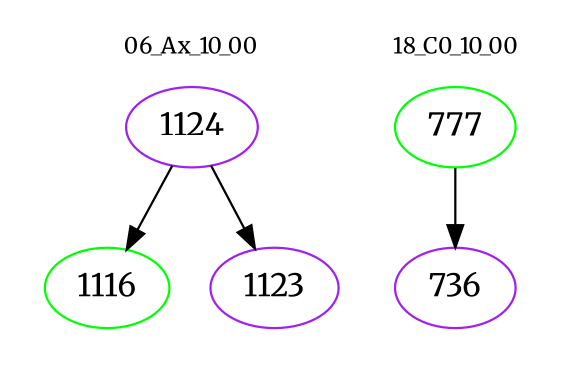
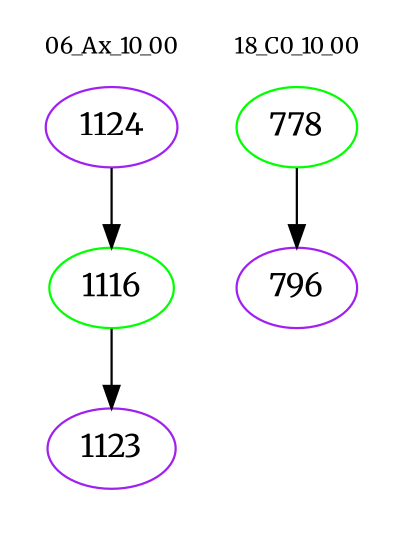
(455, 127) -> (297, 127)
(228, 197) -> (112, 357)
(455, 288) -> (297, 288)
